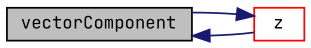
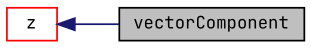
(232, 35) -> none
